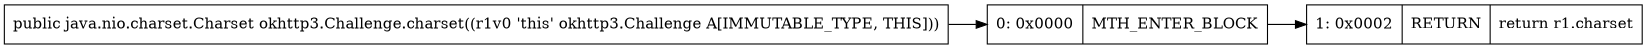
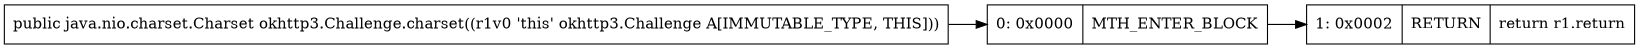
(1566, 24) -> (1562, 24)
